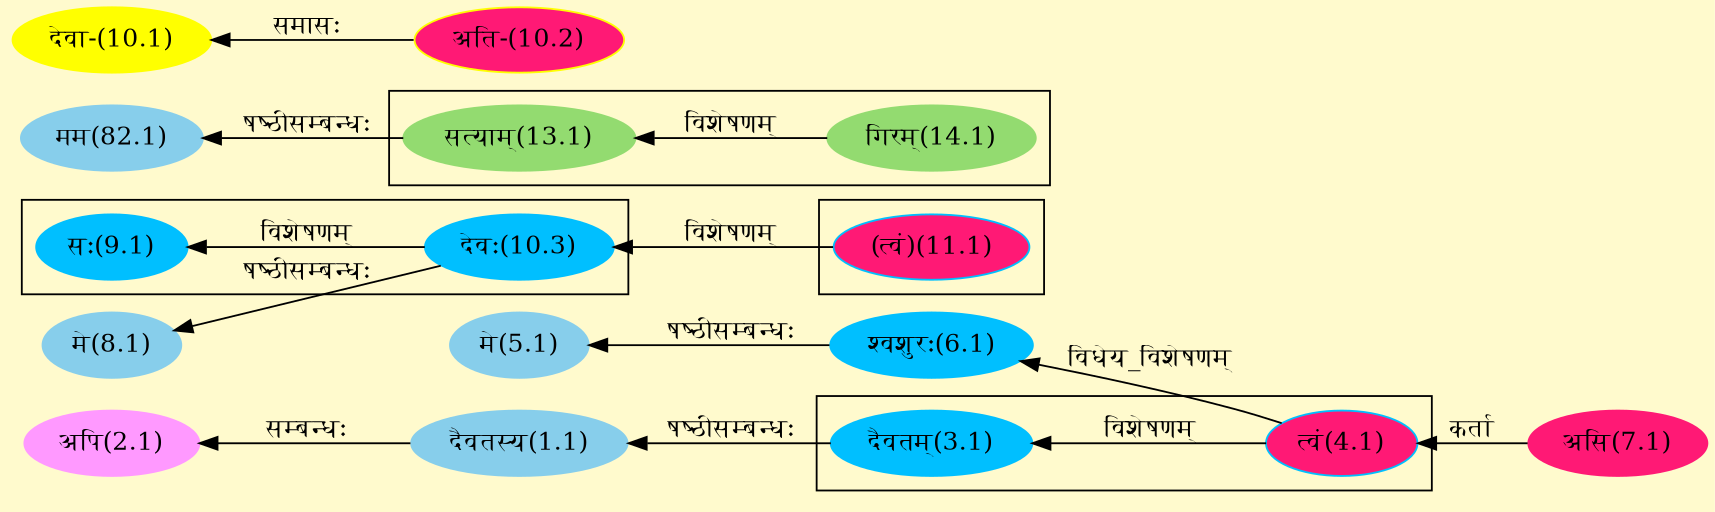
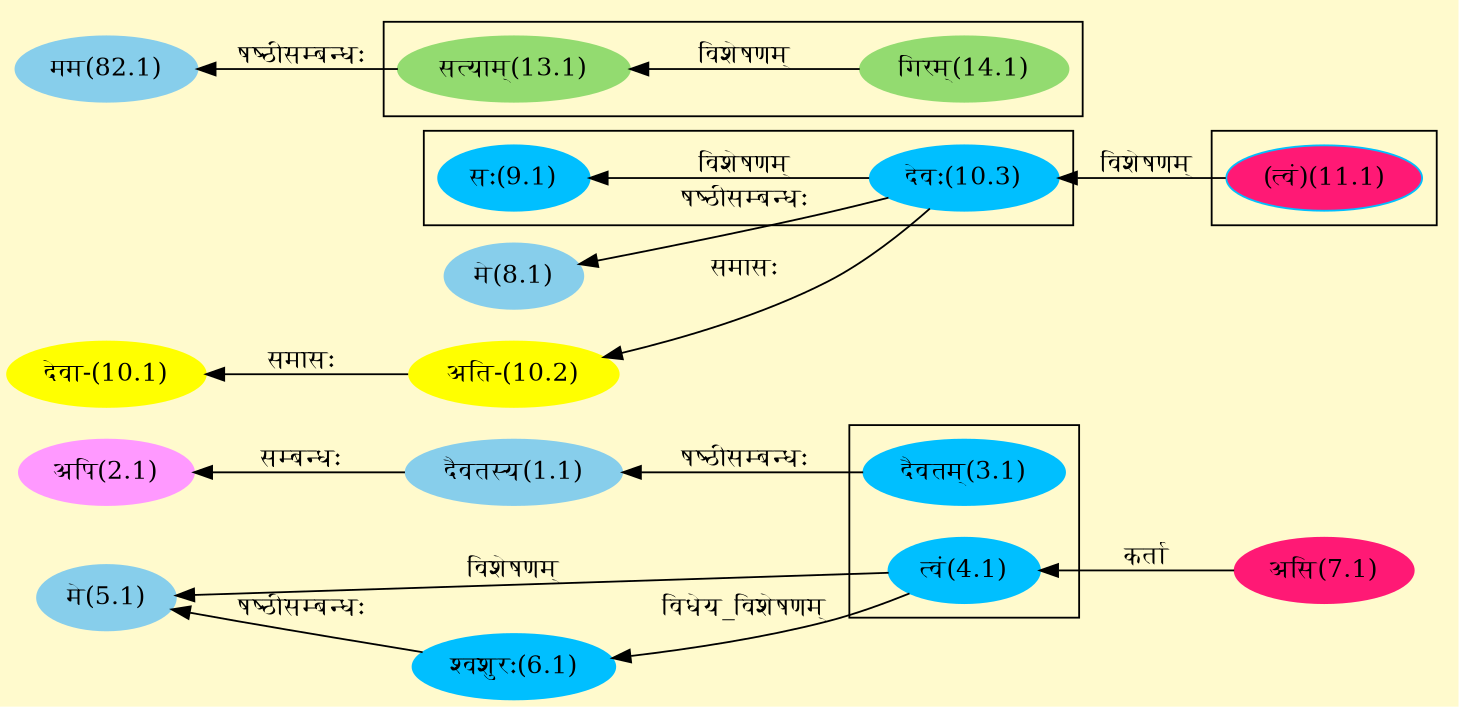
(519, 40) -> (514, 374)
none -> (786, 301)
(1158, 443) -> (542, 584)
(1342, 443) -> (964, 570)
